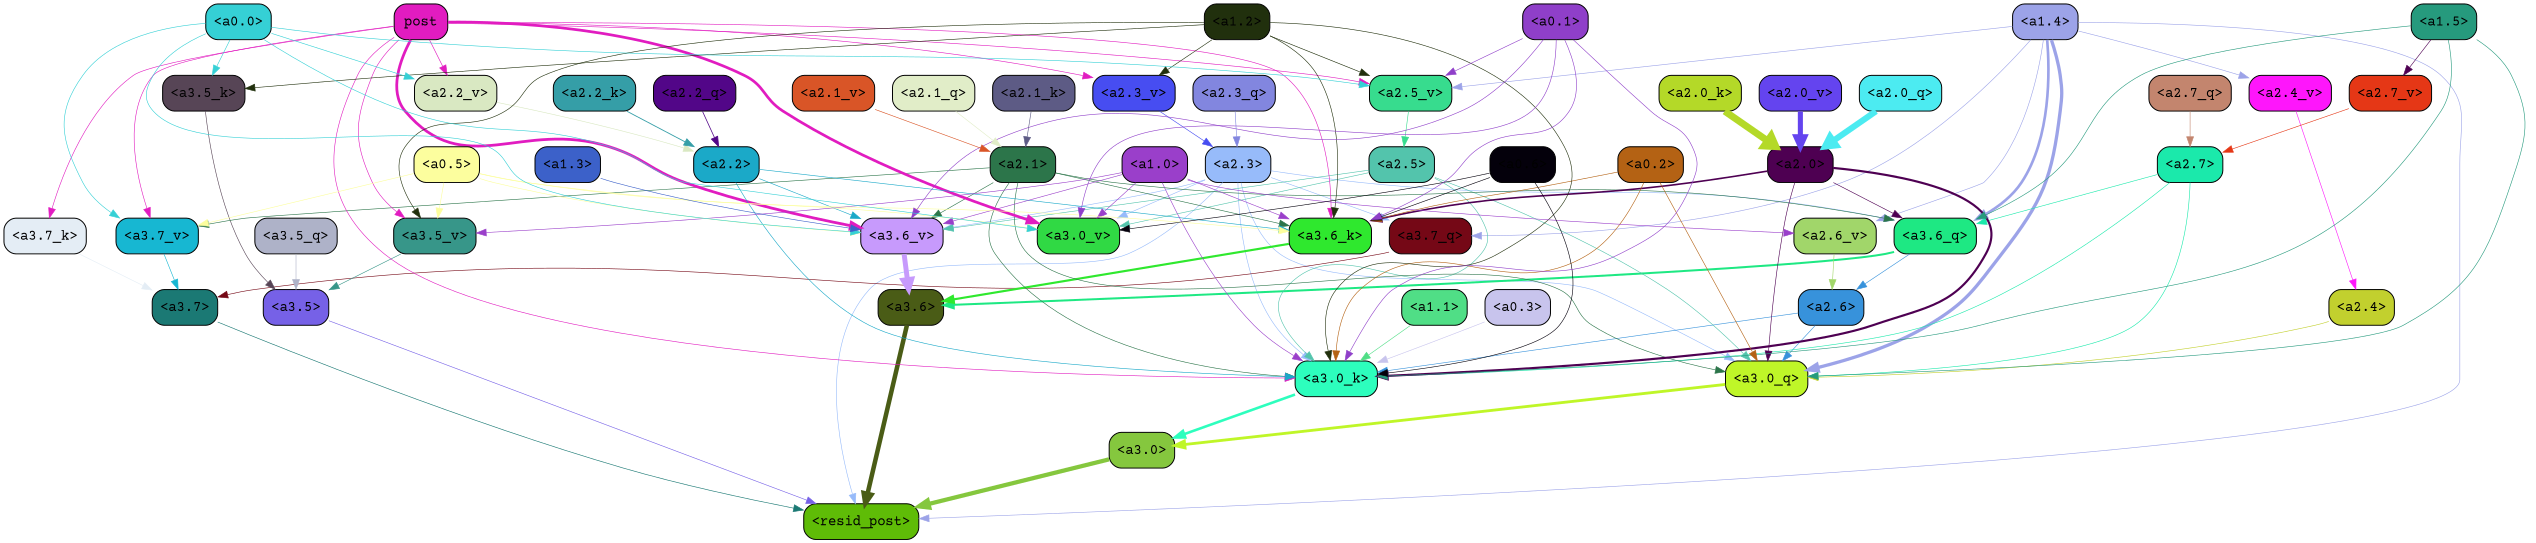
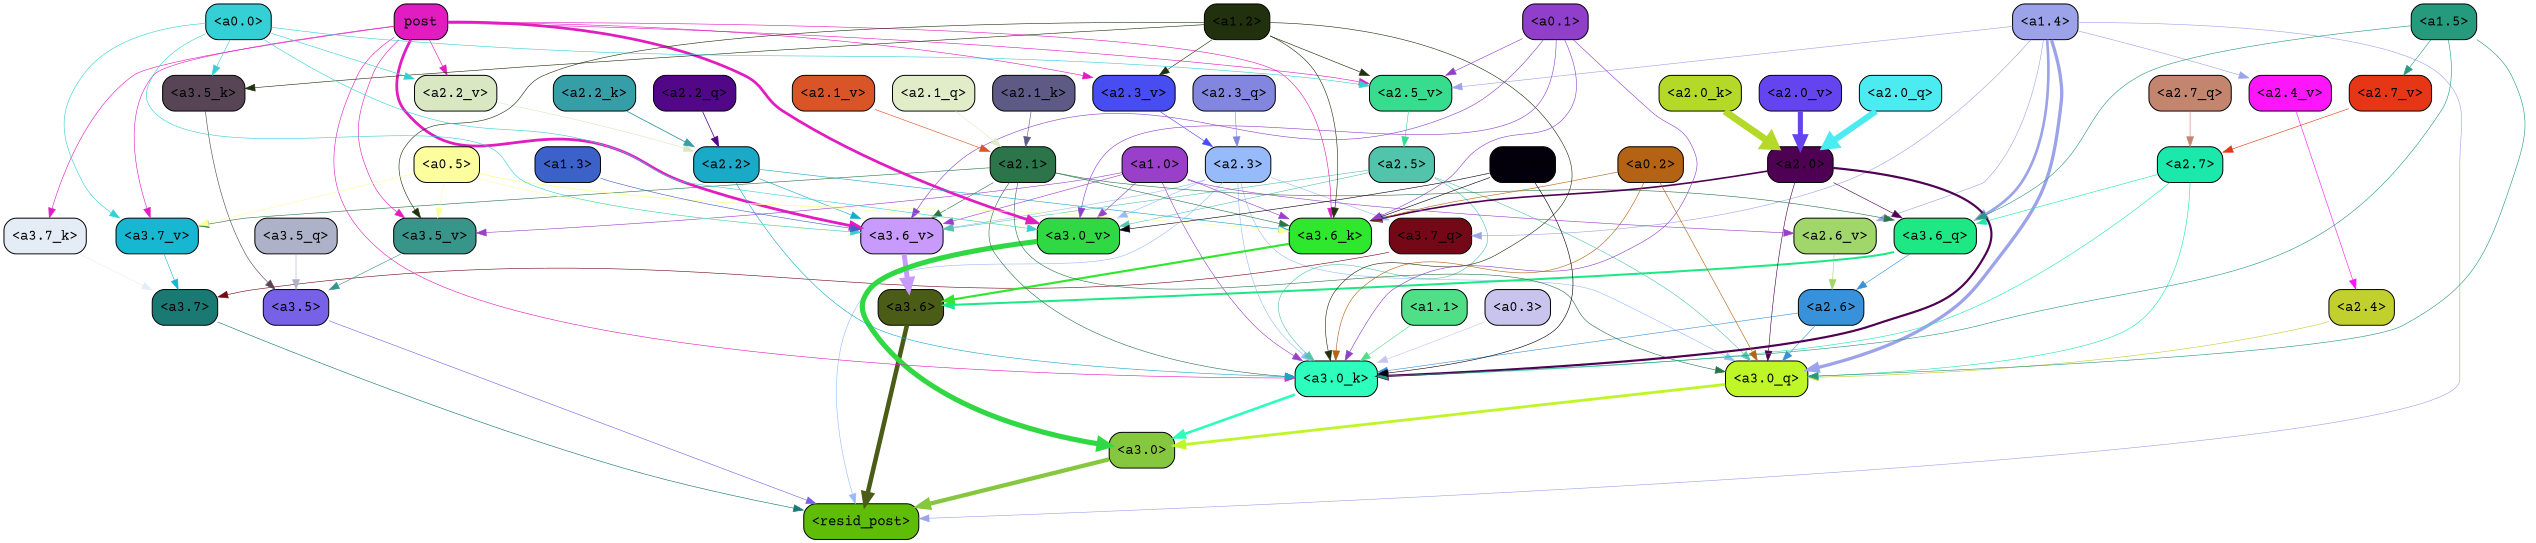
(2420, 54) -> (2420, 54)
(1578, 192) -> none
none -> (885, 345)
